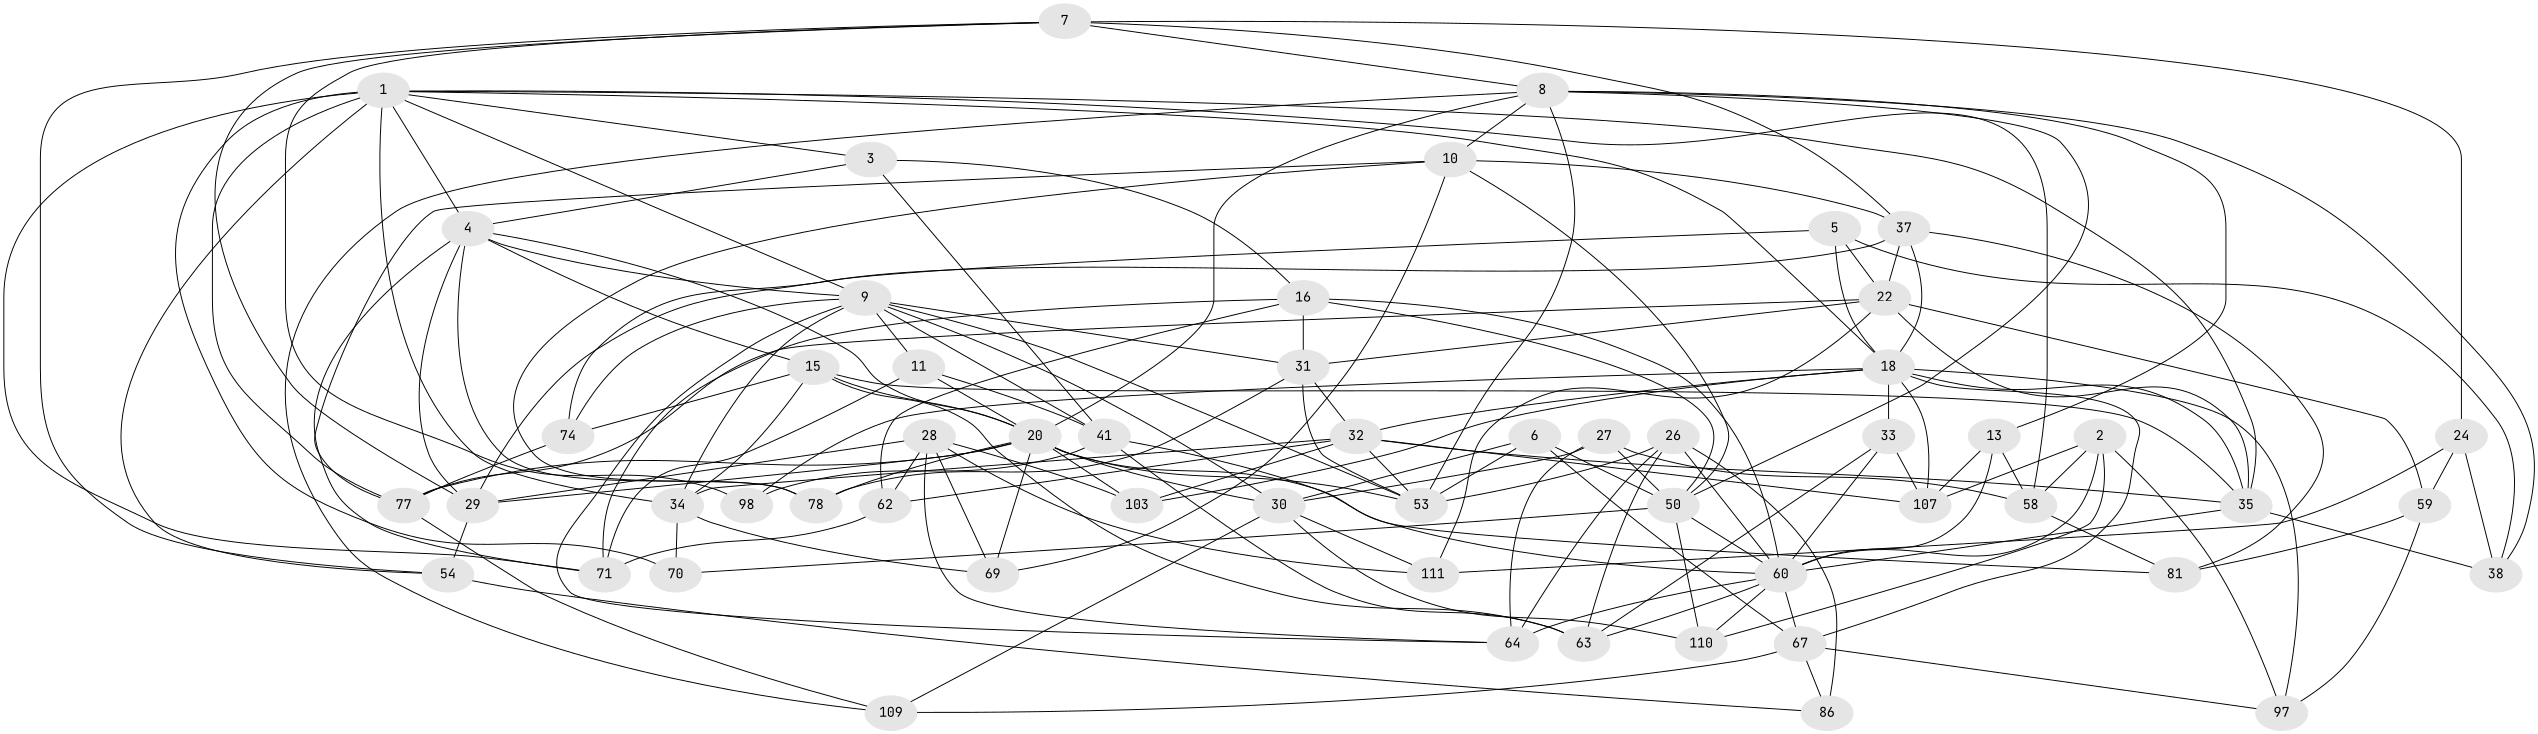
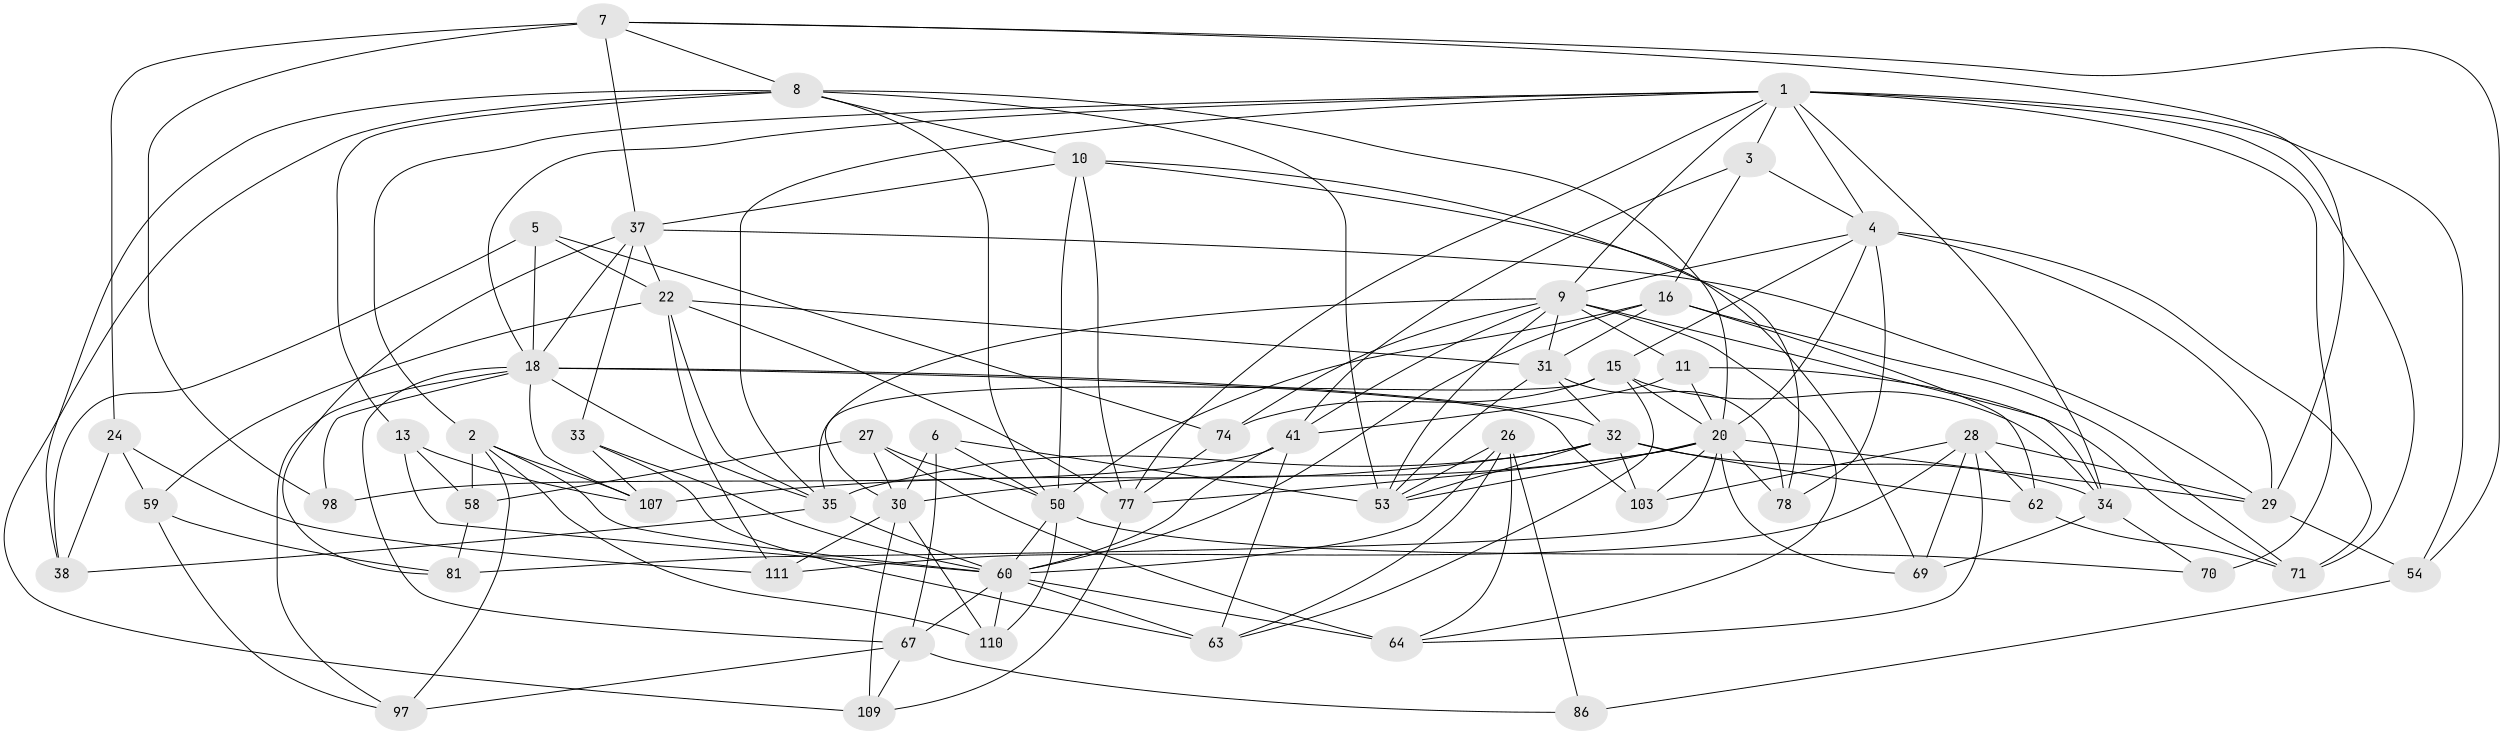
(1346, 121) -> (933, 112)
(1889, 409) -> (608, 333)
